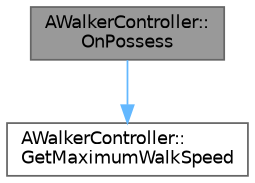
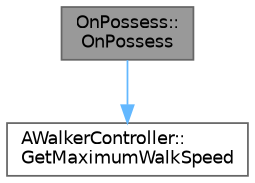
(127, 33) -> (127, 33)
